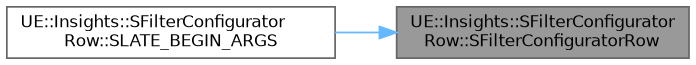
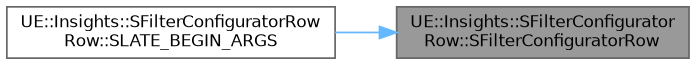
(171, 32) -> (171, 32)
